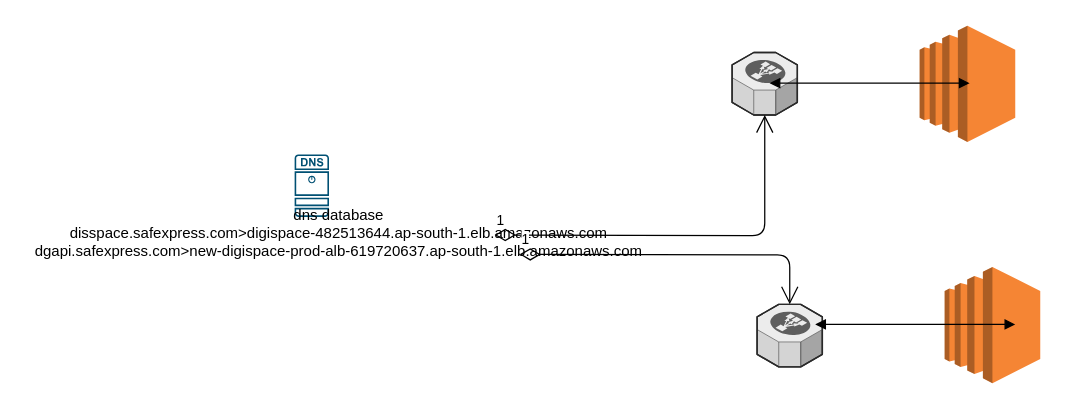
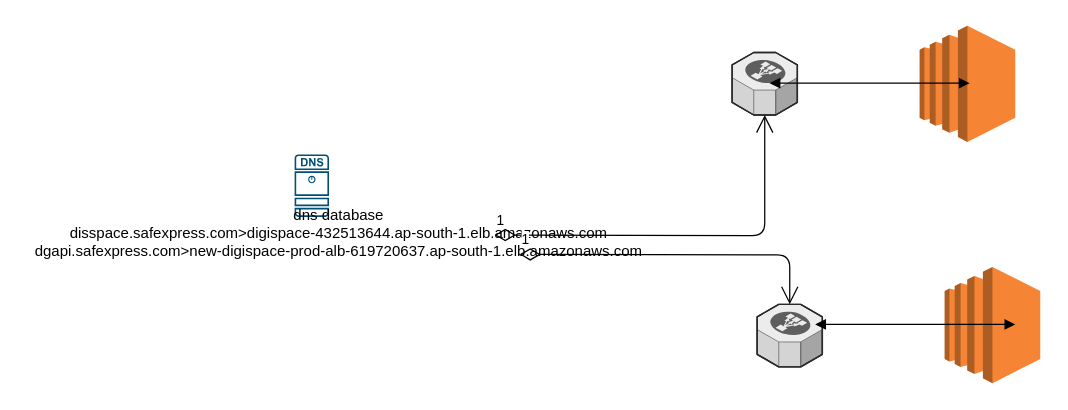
(339, 242) -> (339, 242)
